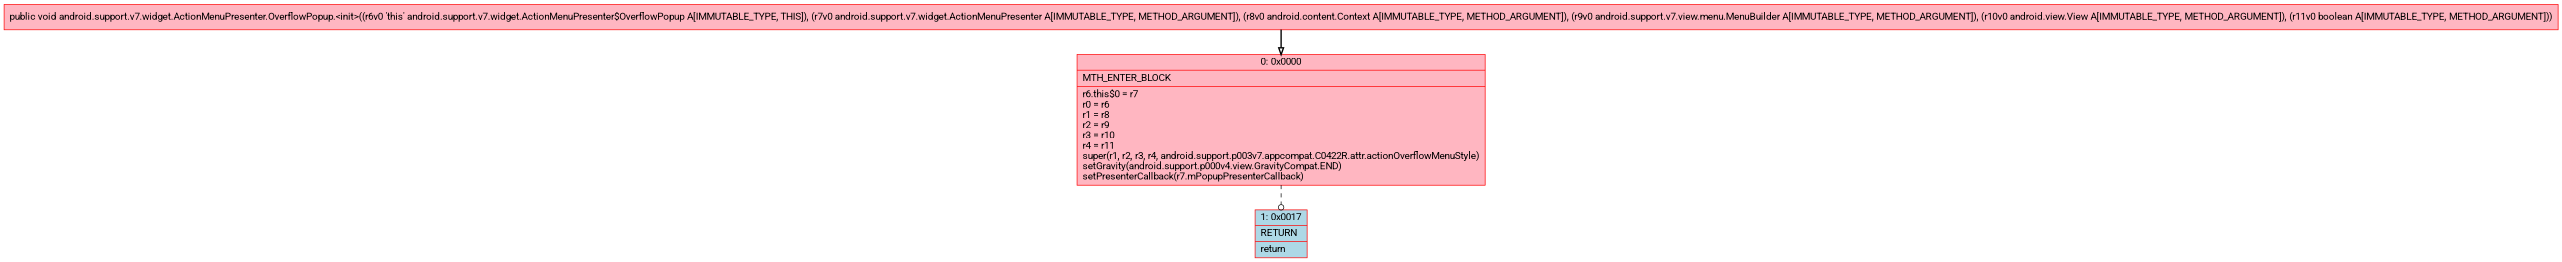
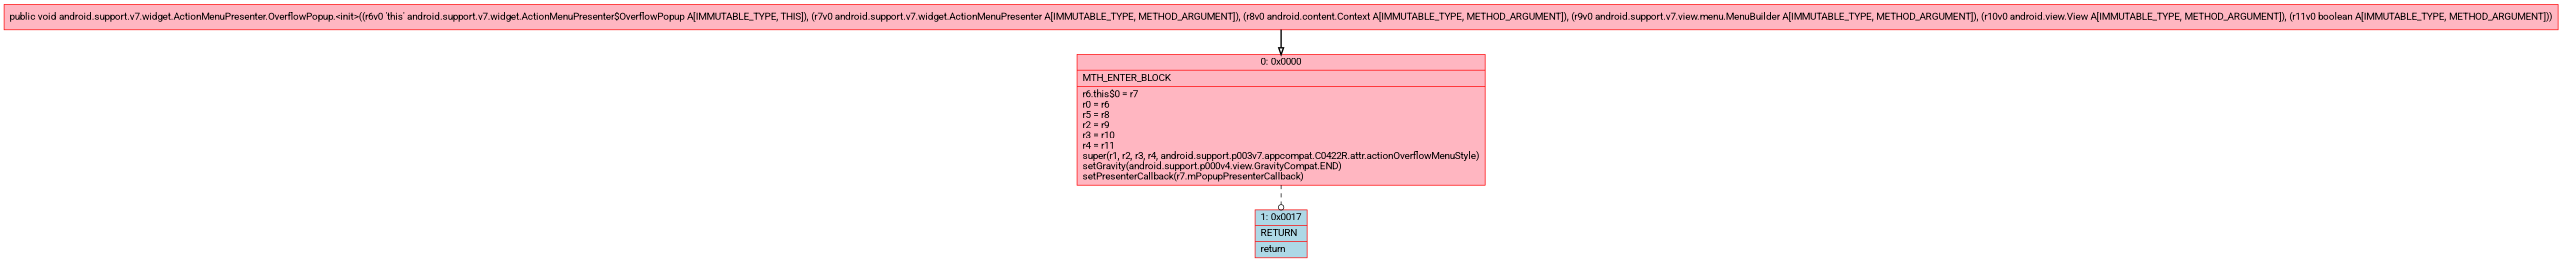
(1096, 115) -> (1096, 115)
